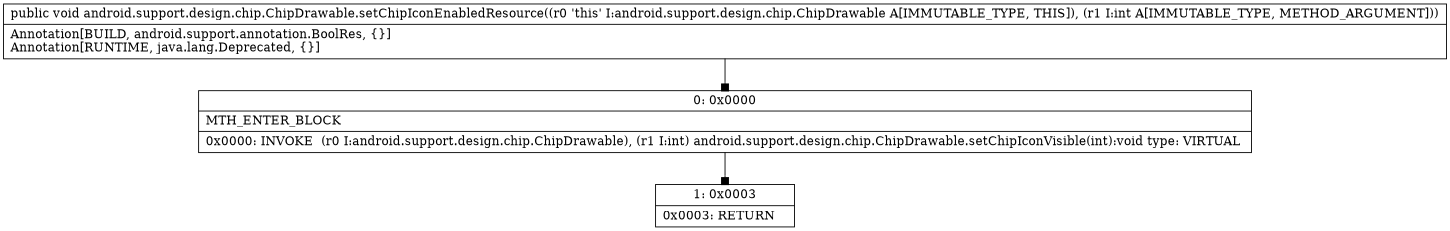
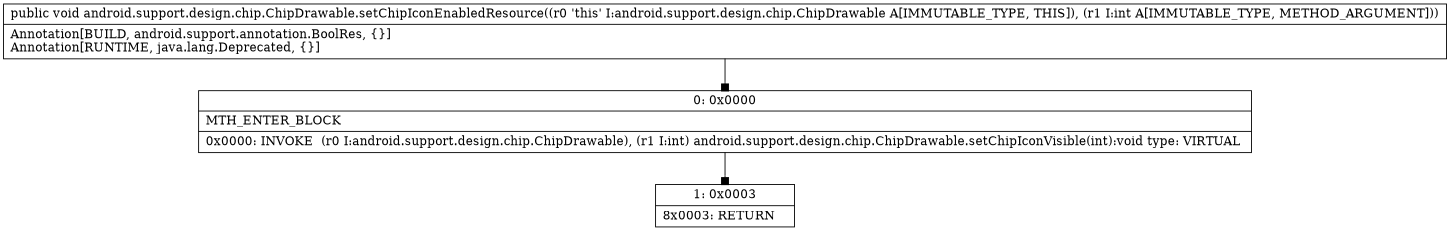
(725, 216) -> (725, 216)
